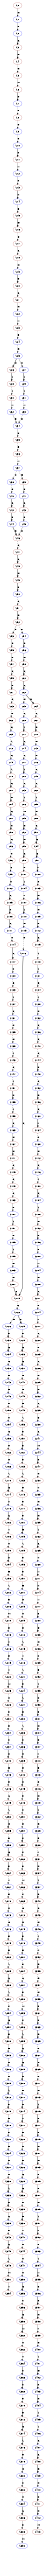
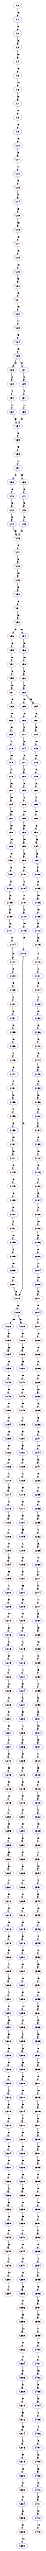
(36, 832) -> (36, 832)
